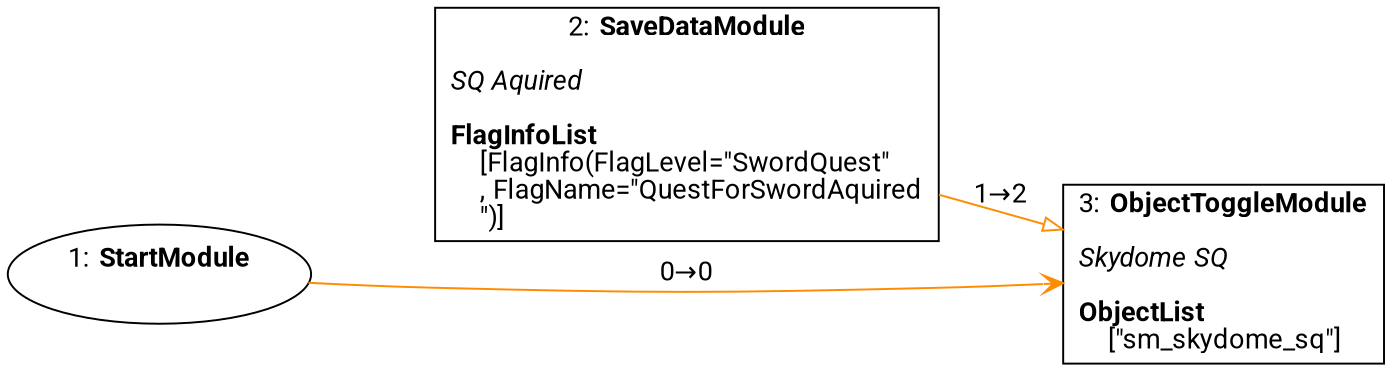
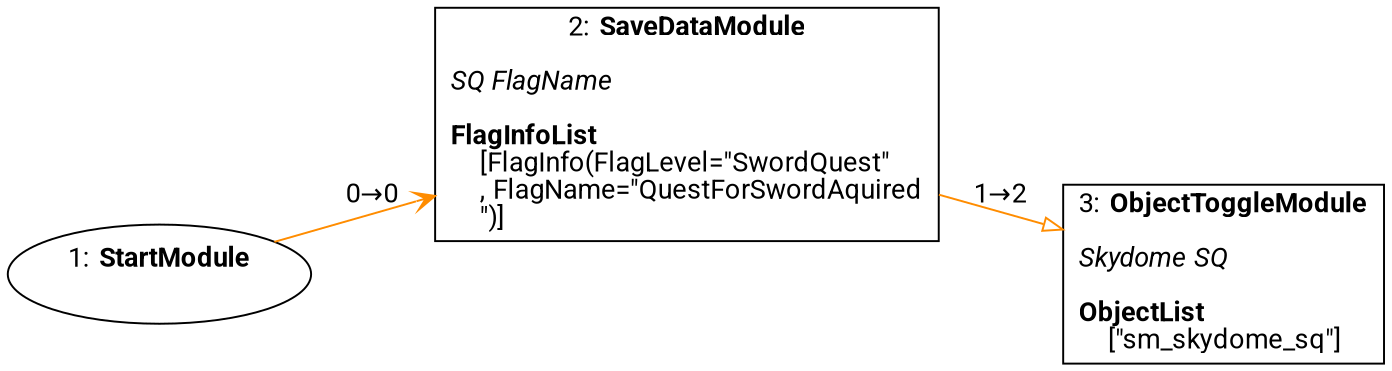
(517, 82) -> (532, 82)
(676, 292) -> (345, 222)
